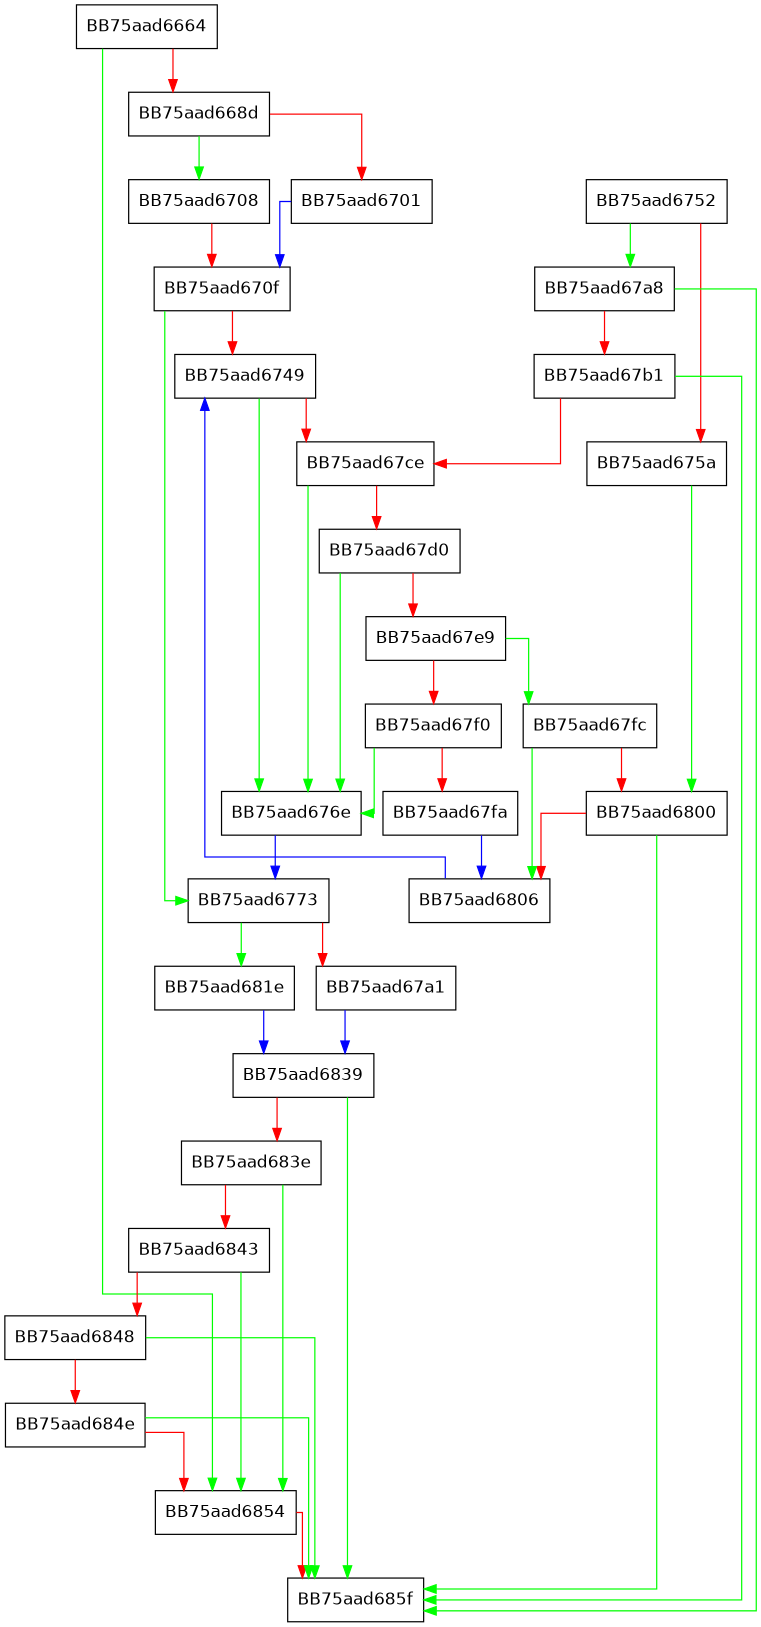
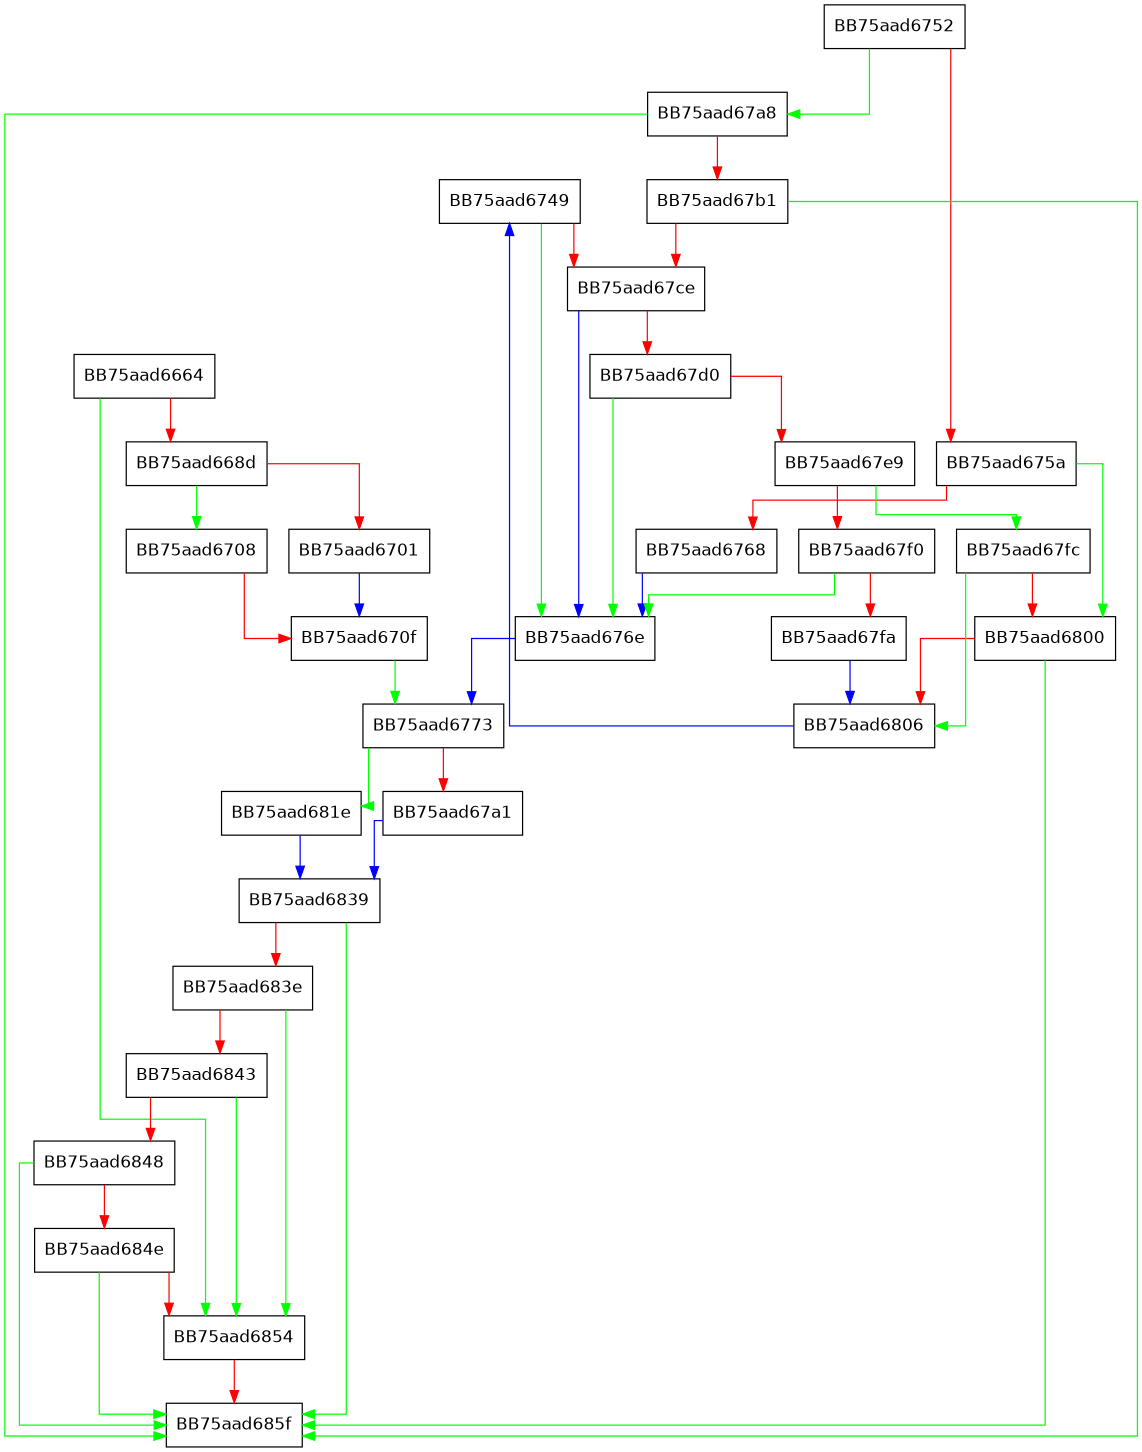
(232, 326) -> none
none -> (706, 551)
(308, 632) -> (579, 458)
